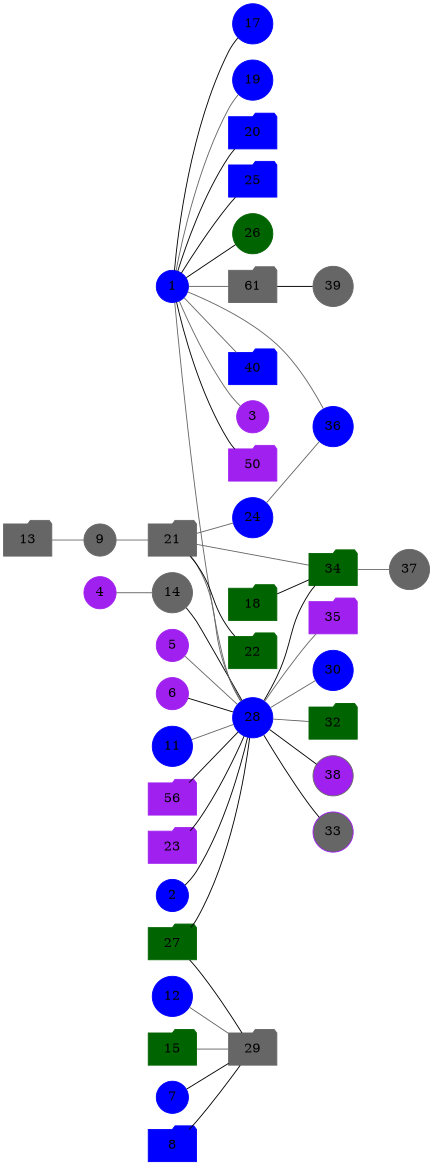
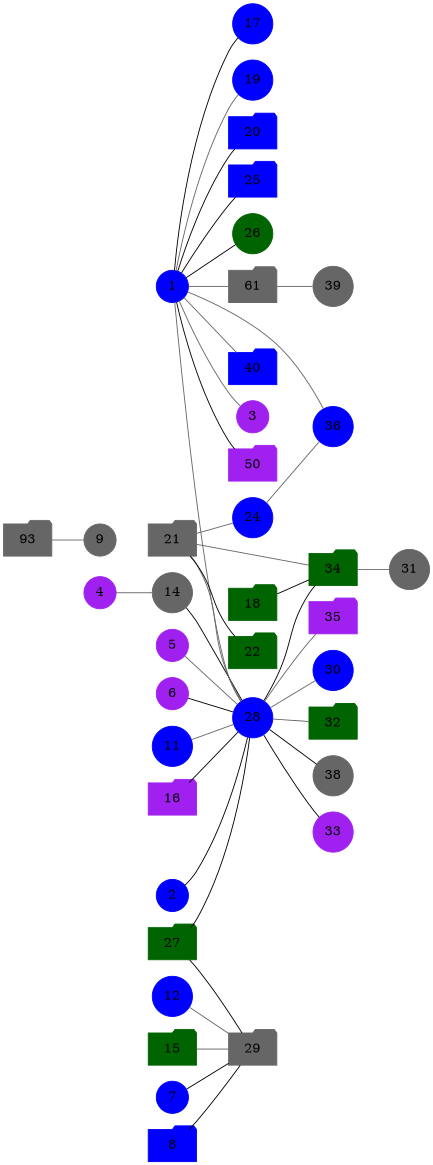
(295, 286) -> (295, 286)
(28, 540) -> (28, 540)
(132, 540) -> none
(409, 570) -> (409, 570)
(333, 776) -> (333, 776)
(172, 799) -> (172, 799)
(333, 832) -> (333, 832)
(172, 847) -> none
